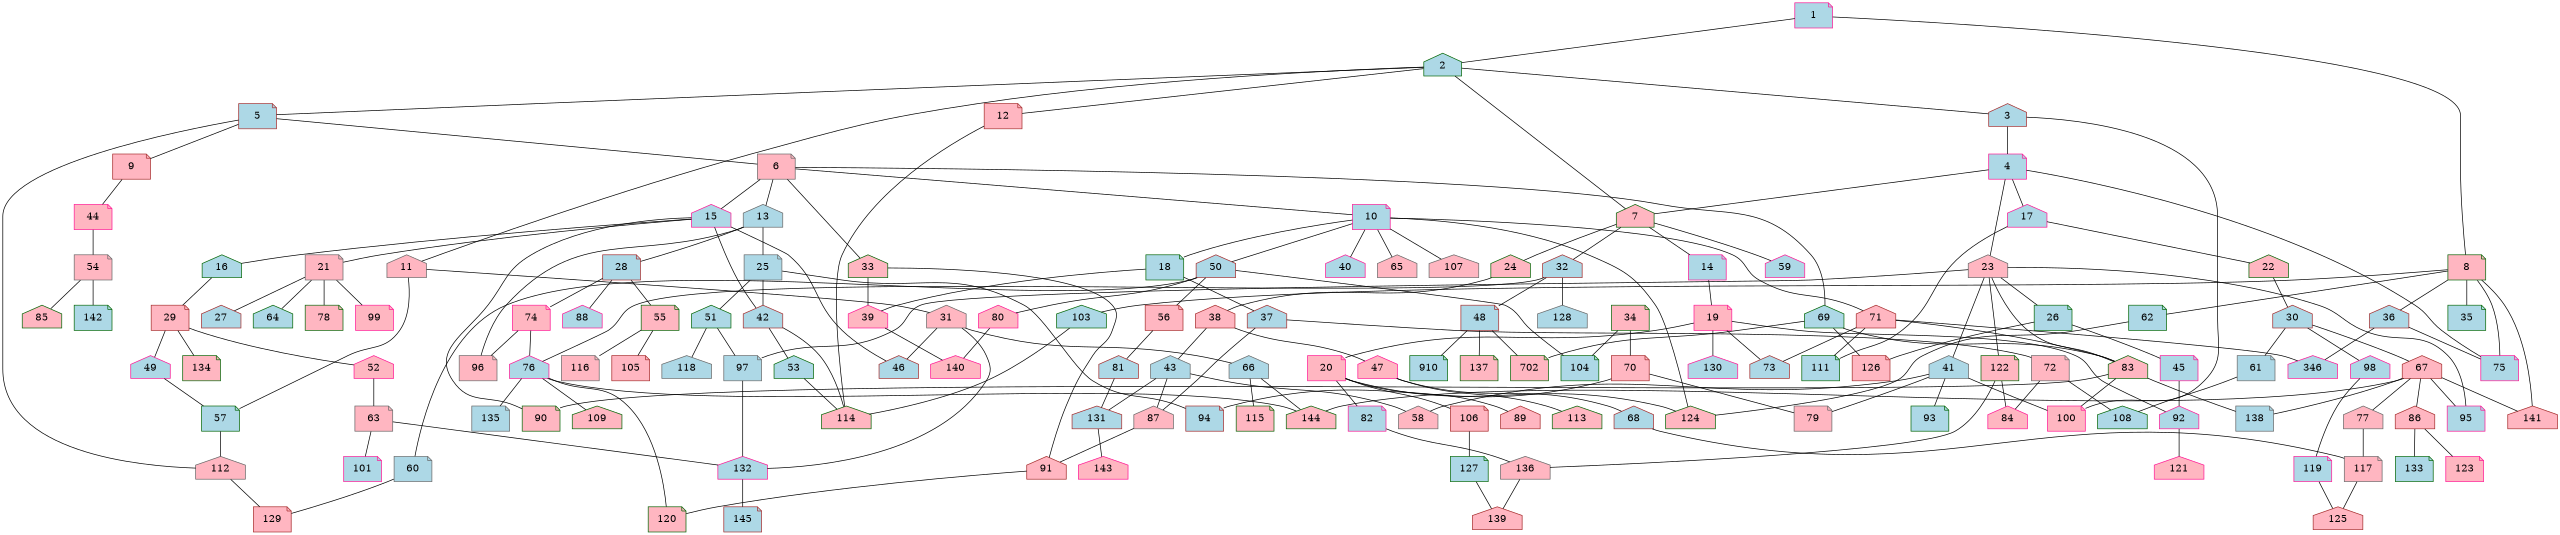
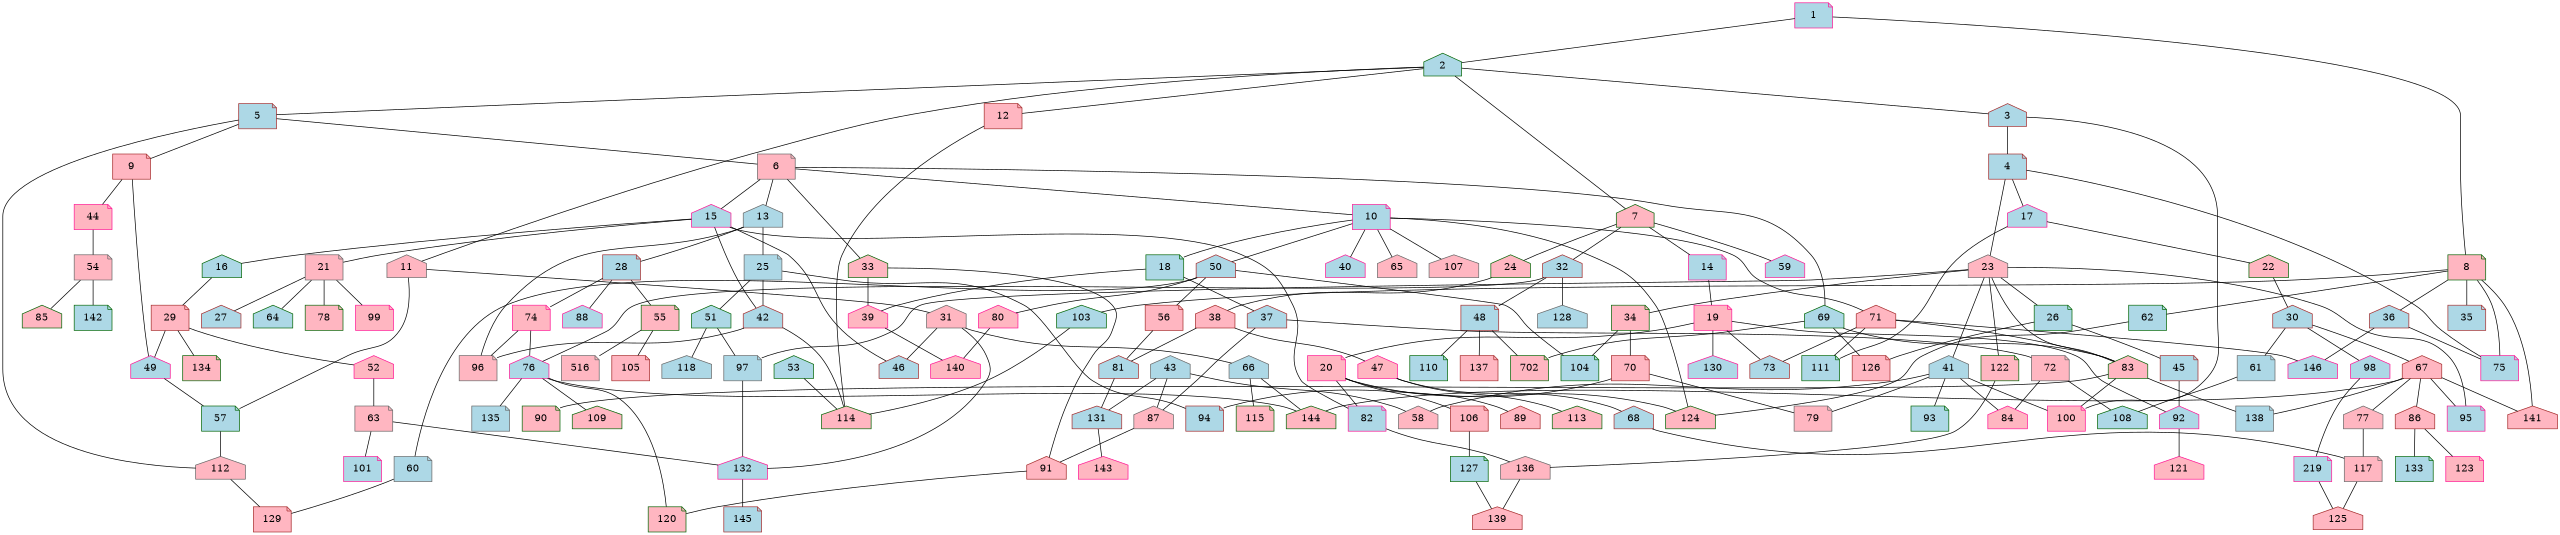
(2008, 167) -> (2008, 167)
(1821, 192) -> none
none -> (139, 268)
(512, 270) -> (1090, 235)
none -> (1768, 293)
(2467, 318) -> (2467, 318)
(779, 343) -> (633, 343)
(1192, 344) -> (1164, 345)
(580, 368) -> (580, 368)
(1429, 368) -> (1429, 368)
(1479, 368) -> (1479, 368)
(2179, 368) -> (2179, 368)
(2313, 368) -> (2313, 368)
(2004, 394) -> (1979, 394)
(2313, 469) -> (2313, 469)
